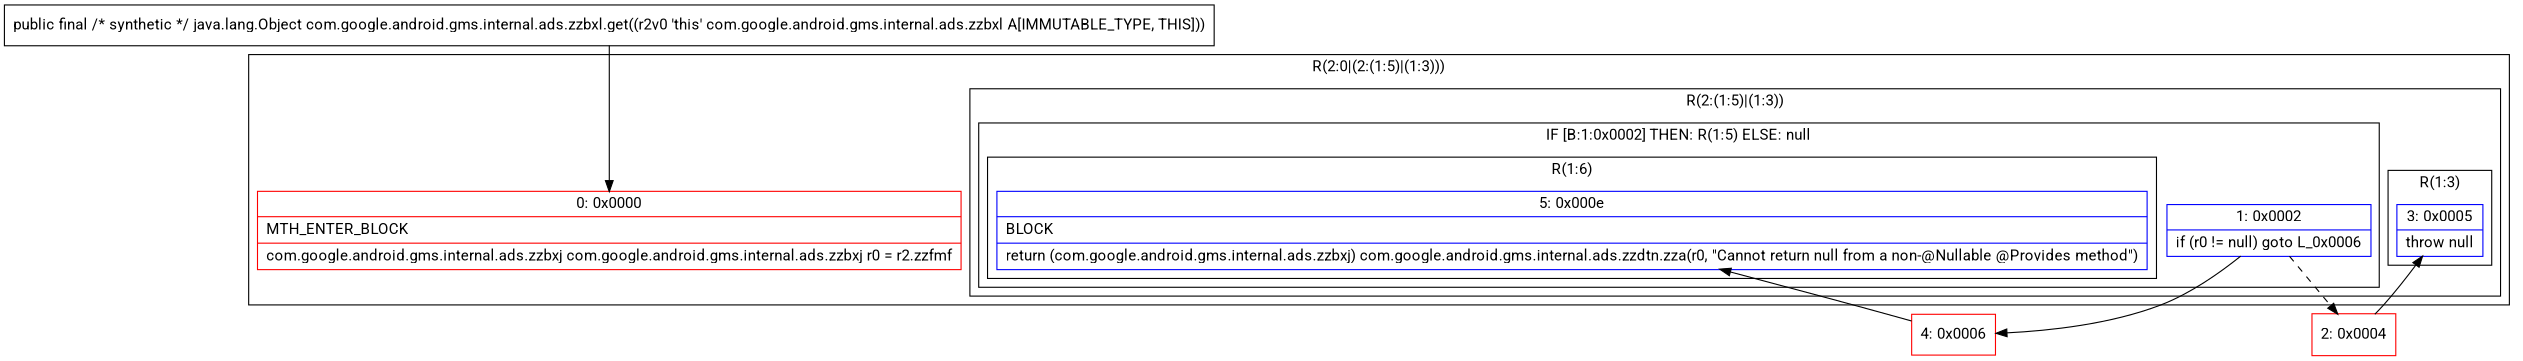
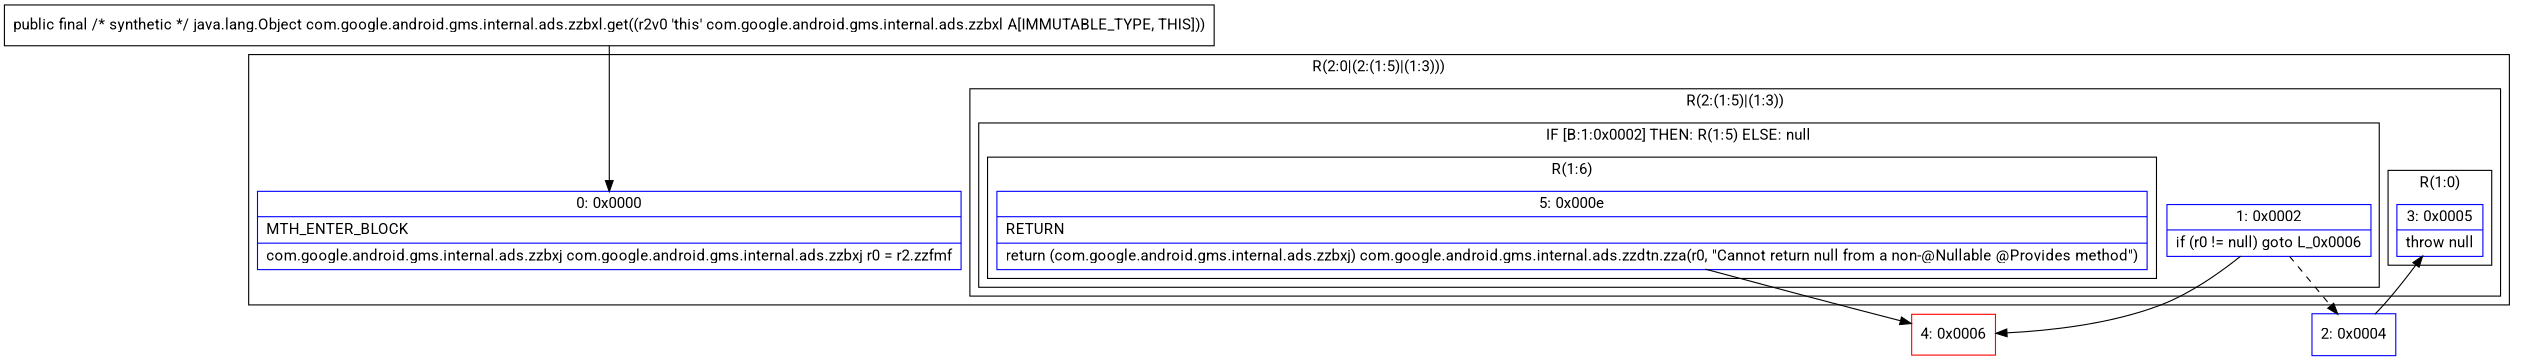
(2440, 183) -> (2440, 183)
(1030, 229) -> (1036, 229)
(609, 230) -> (609, 230)
(1821, 296) -> (1803, 295)
(2354, 335) -> (2354, 335)
